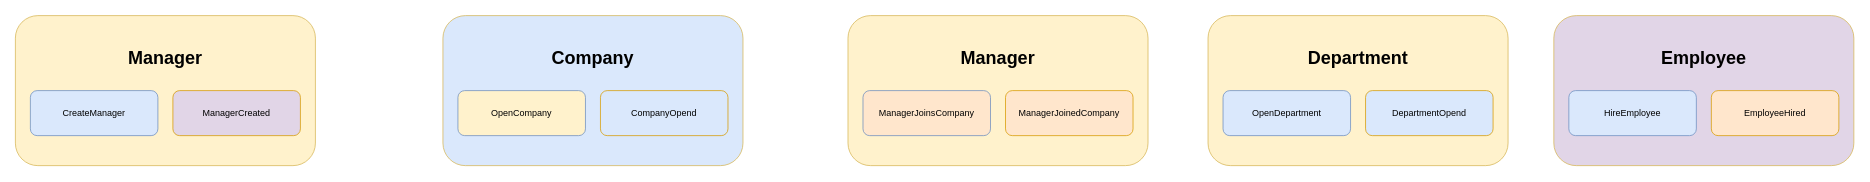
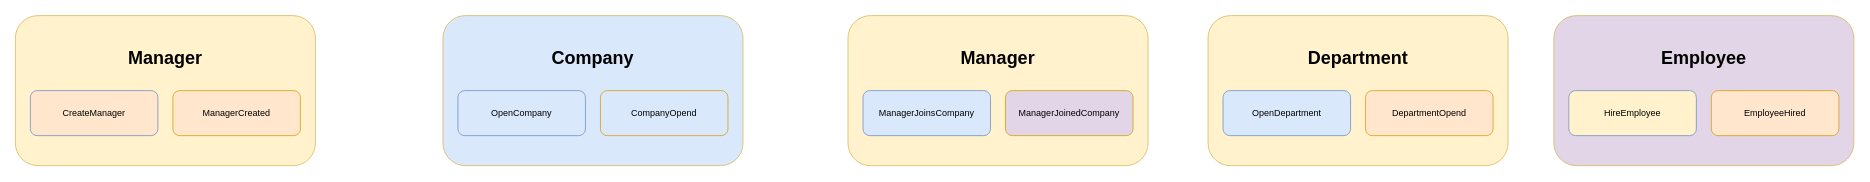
(94, 113) -> (94, 113)
(237, 113) -> (237, 113)
(522, 113) -> (522, 113)
(927, 113) -> (927, 113)
(1069, 113) -> (1069, 113)
(1429, 113) -> (1429, 113)
(1632, 113) -> (1632, 113)
